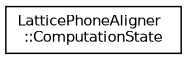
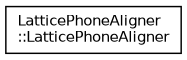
(94, 30) -> (94, 30)
